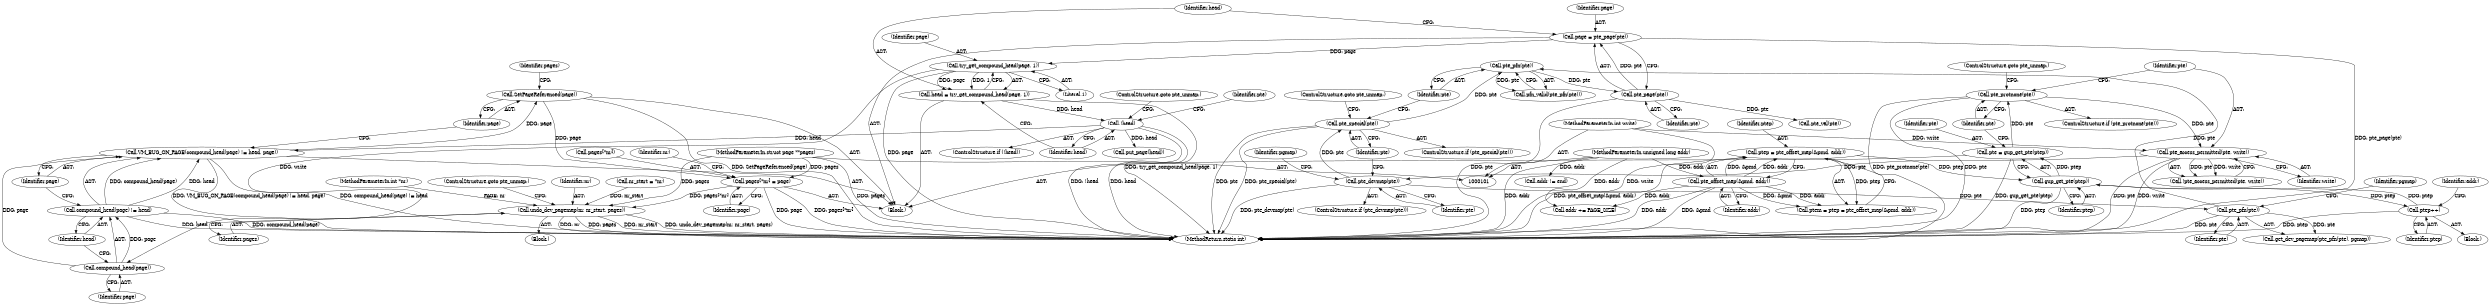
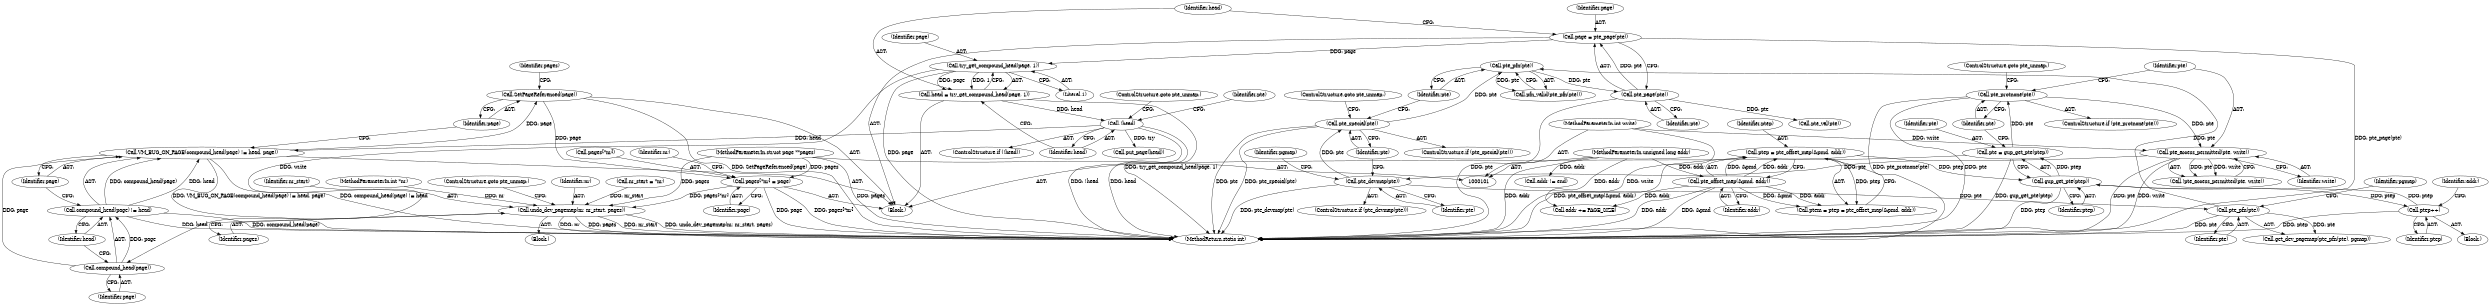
(1144, 139) -> (1144, 139)
none -> (287, 182)
(494, 196) -> (494, 196)
